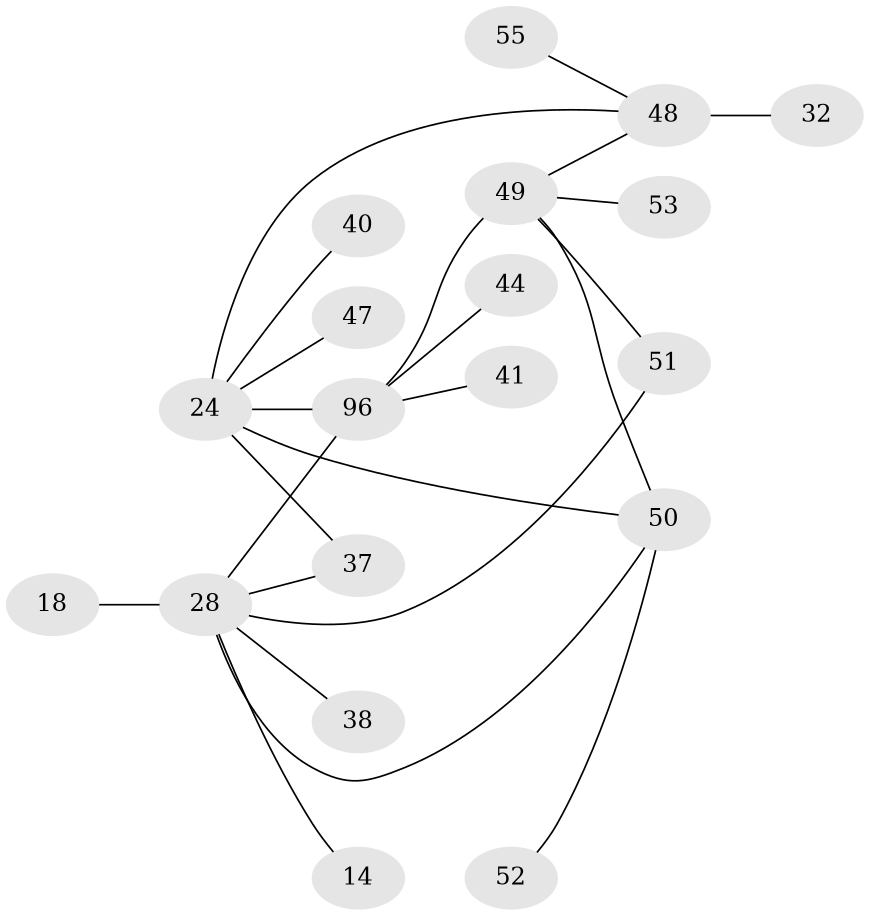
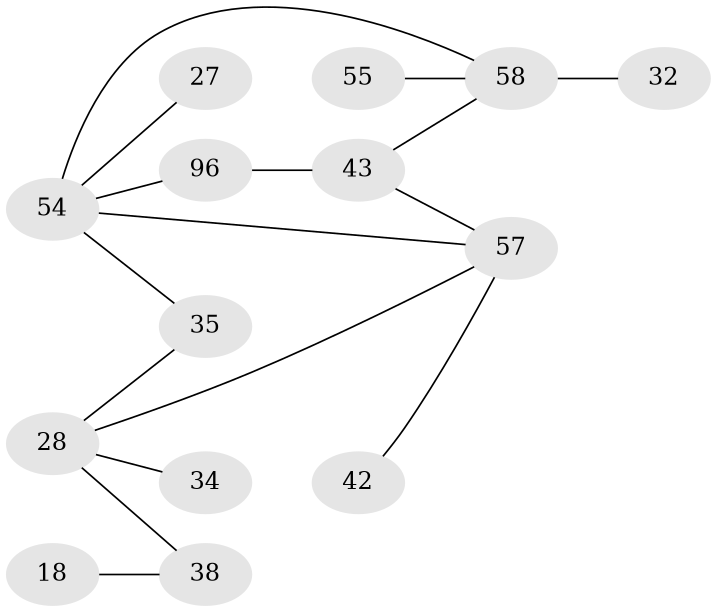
(664, 116) -> (511, 79)
(511, 194) -> (358, 170)
(664, 207) -> none
(358, 226) -> none
(511, 285) -> none
(358, 318) -> (206, 79)
(664, 364) -> none
(511, 377) -> none
(206, 409) -> (53, 209)
(282, 507) -> none
(664, 520) -> (511, 248)
(358, 566) -> (206, 327)
(129, 605) -> (129, 575)
(358, 878) -> (206, 483)
(511, 878) -> (358, 483)
